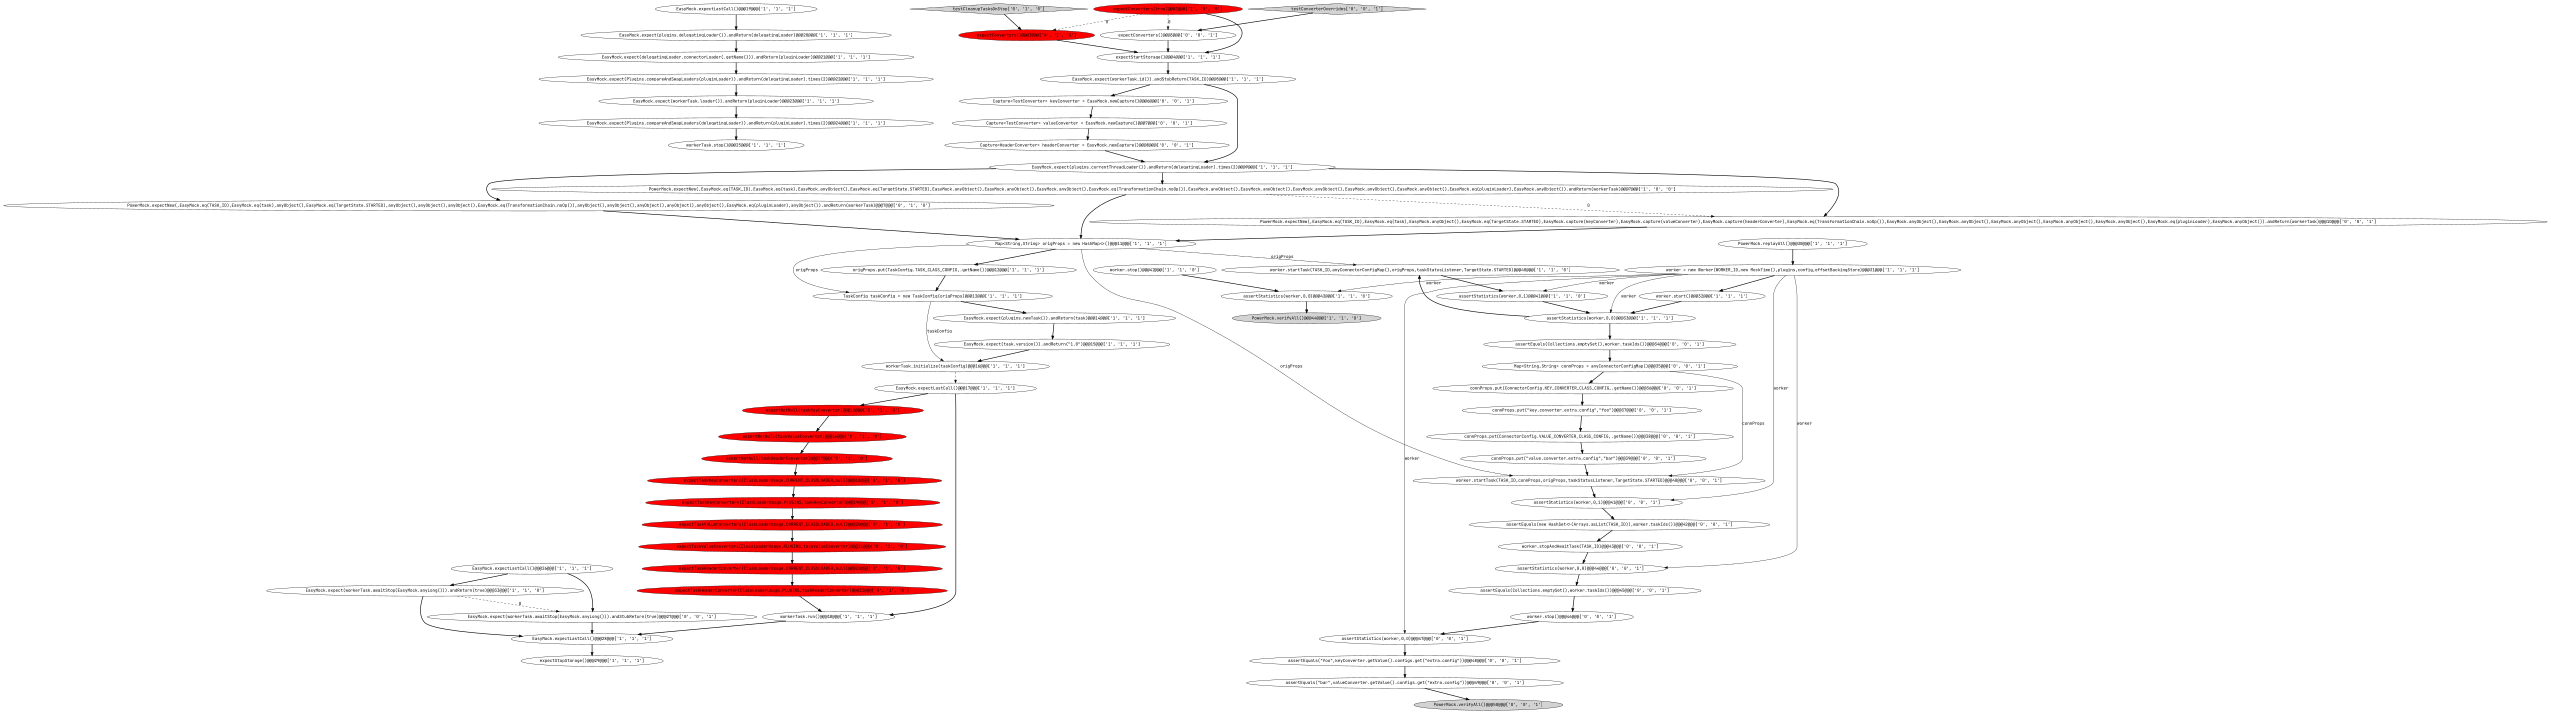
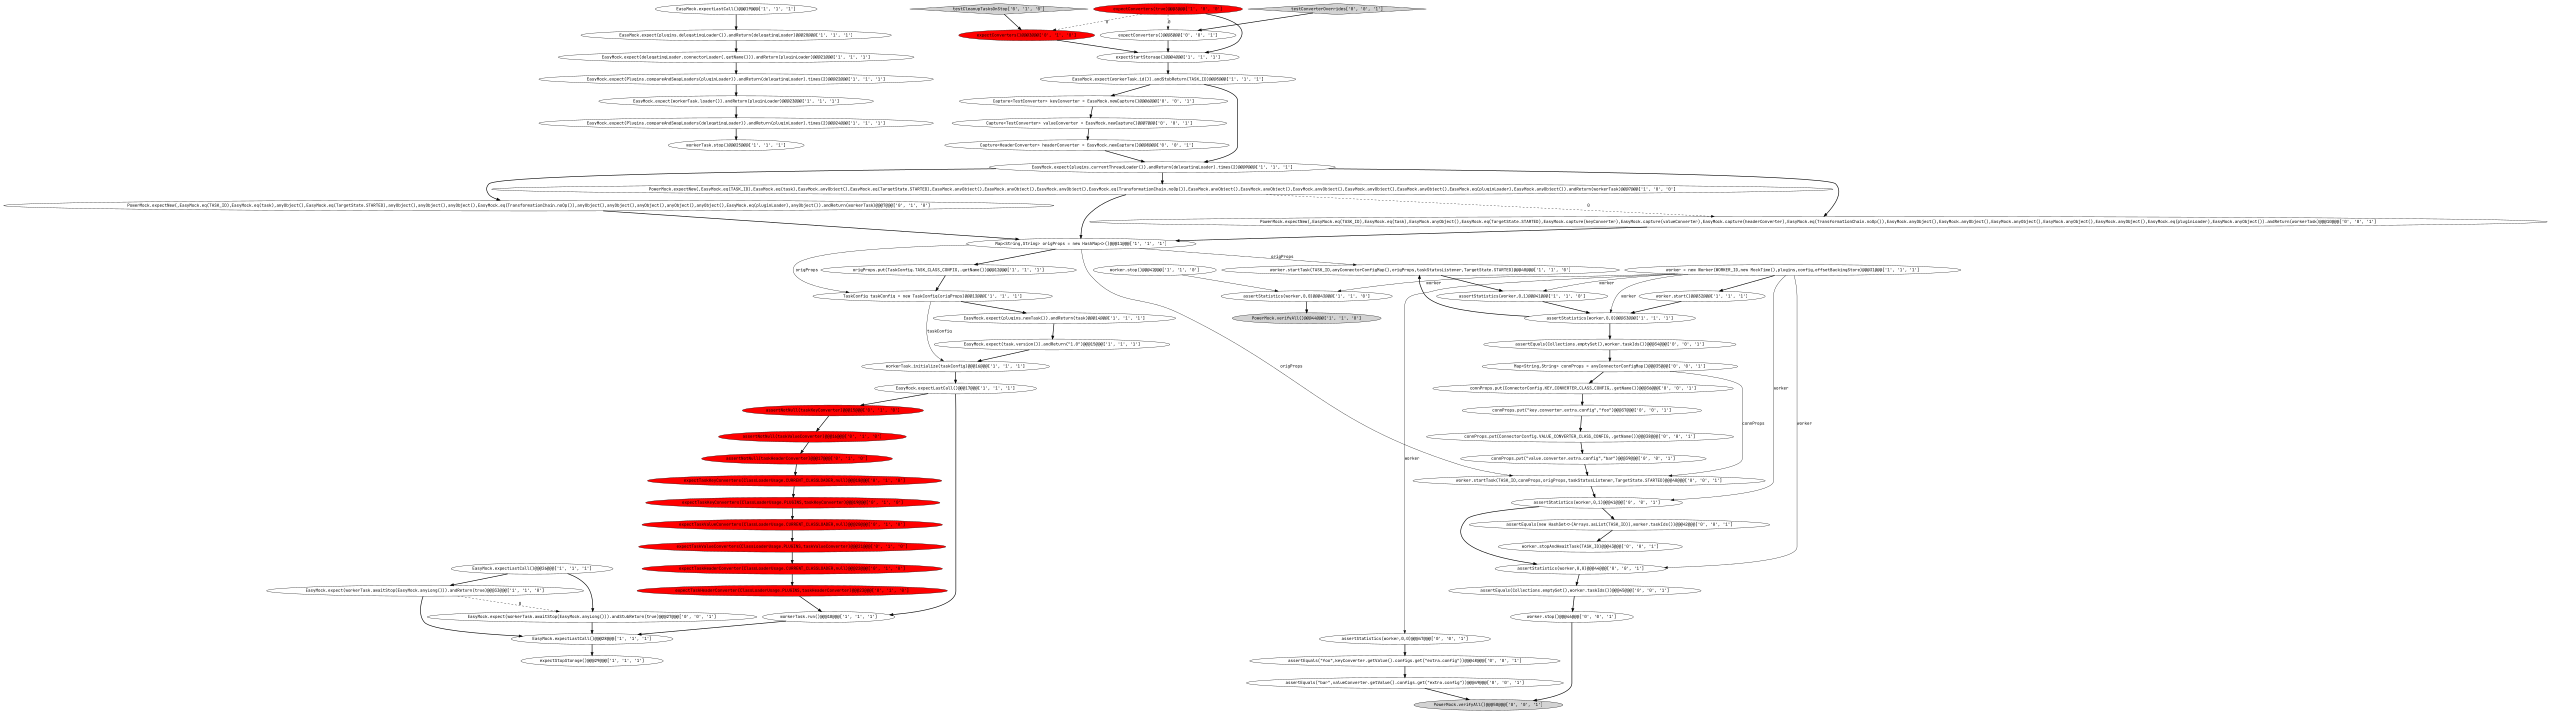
(1793, 244) -> none
(1228, 283) -> (1228, 283)
(956, 376) -> (956, 376)
(1586, 556) -> (1461, 529)
(1491, 628) -> (1572, 673)
